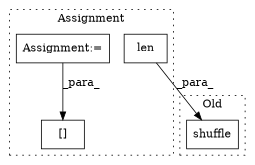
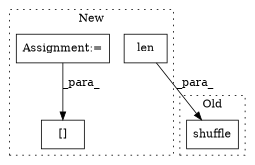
(92, 19) -> (92, 19)
